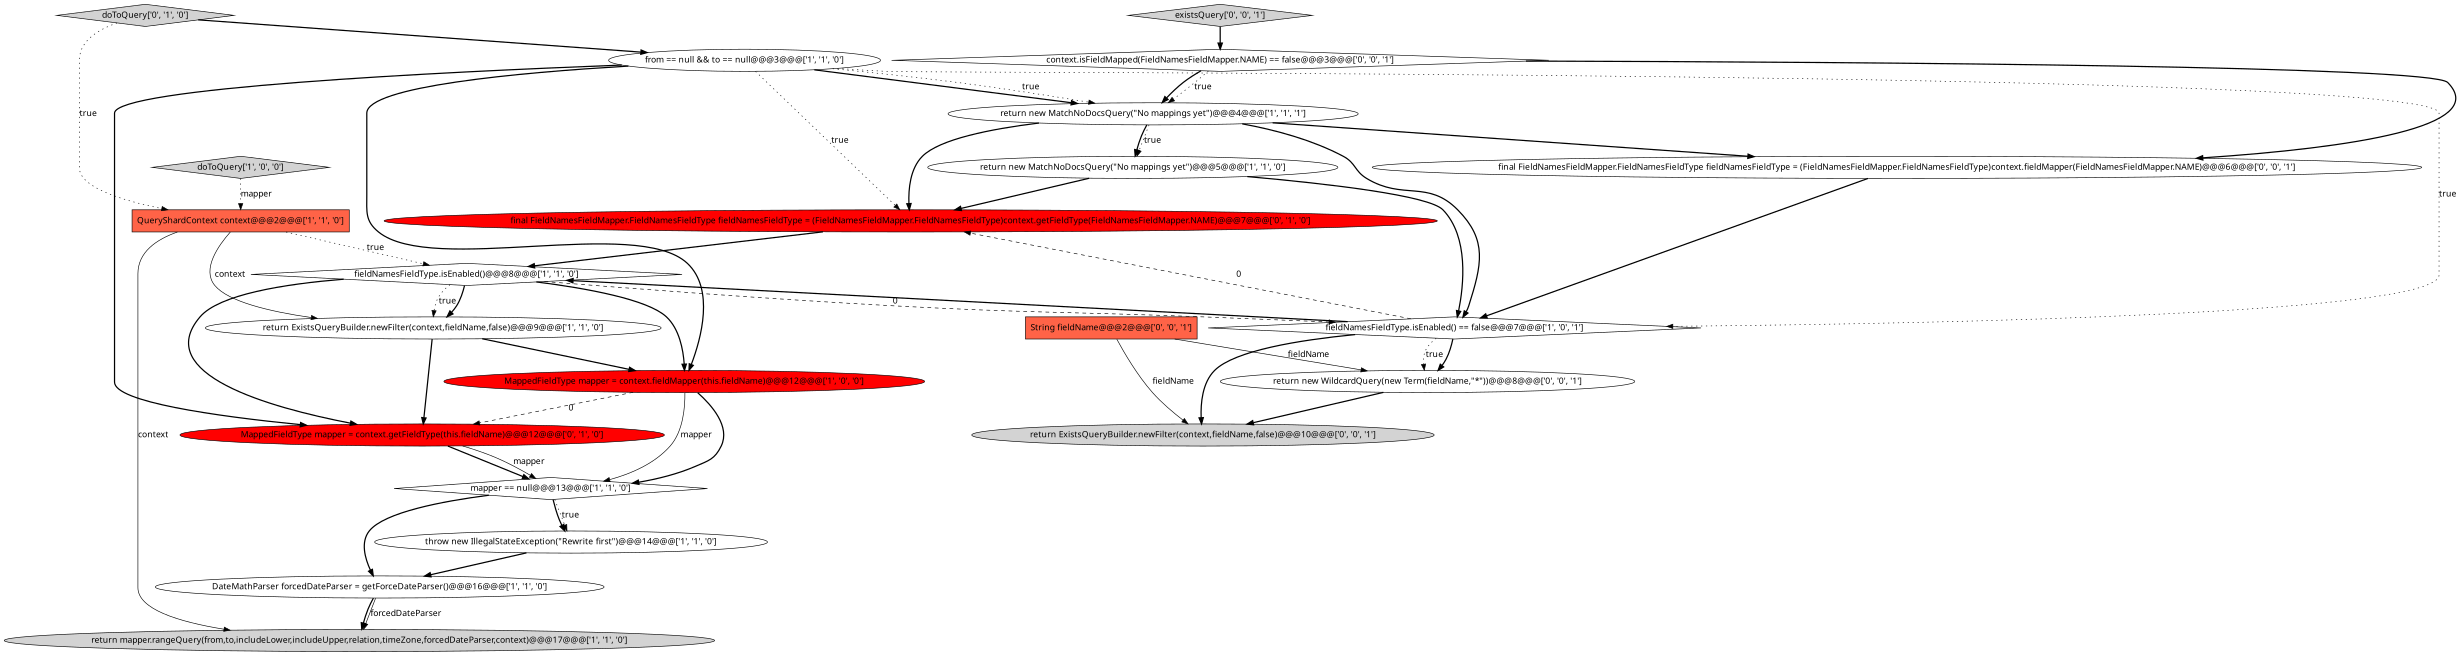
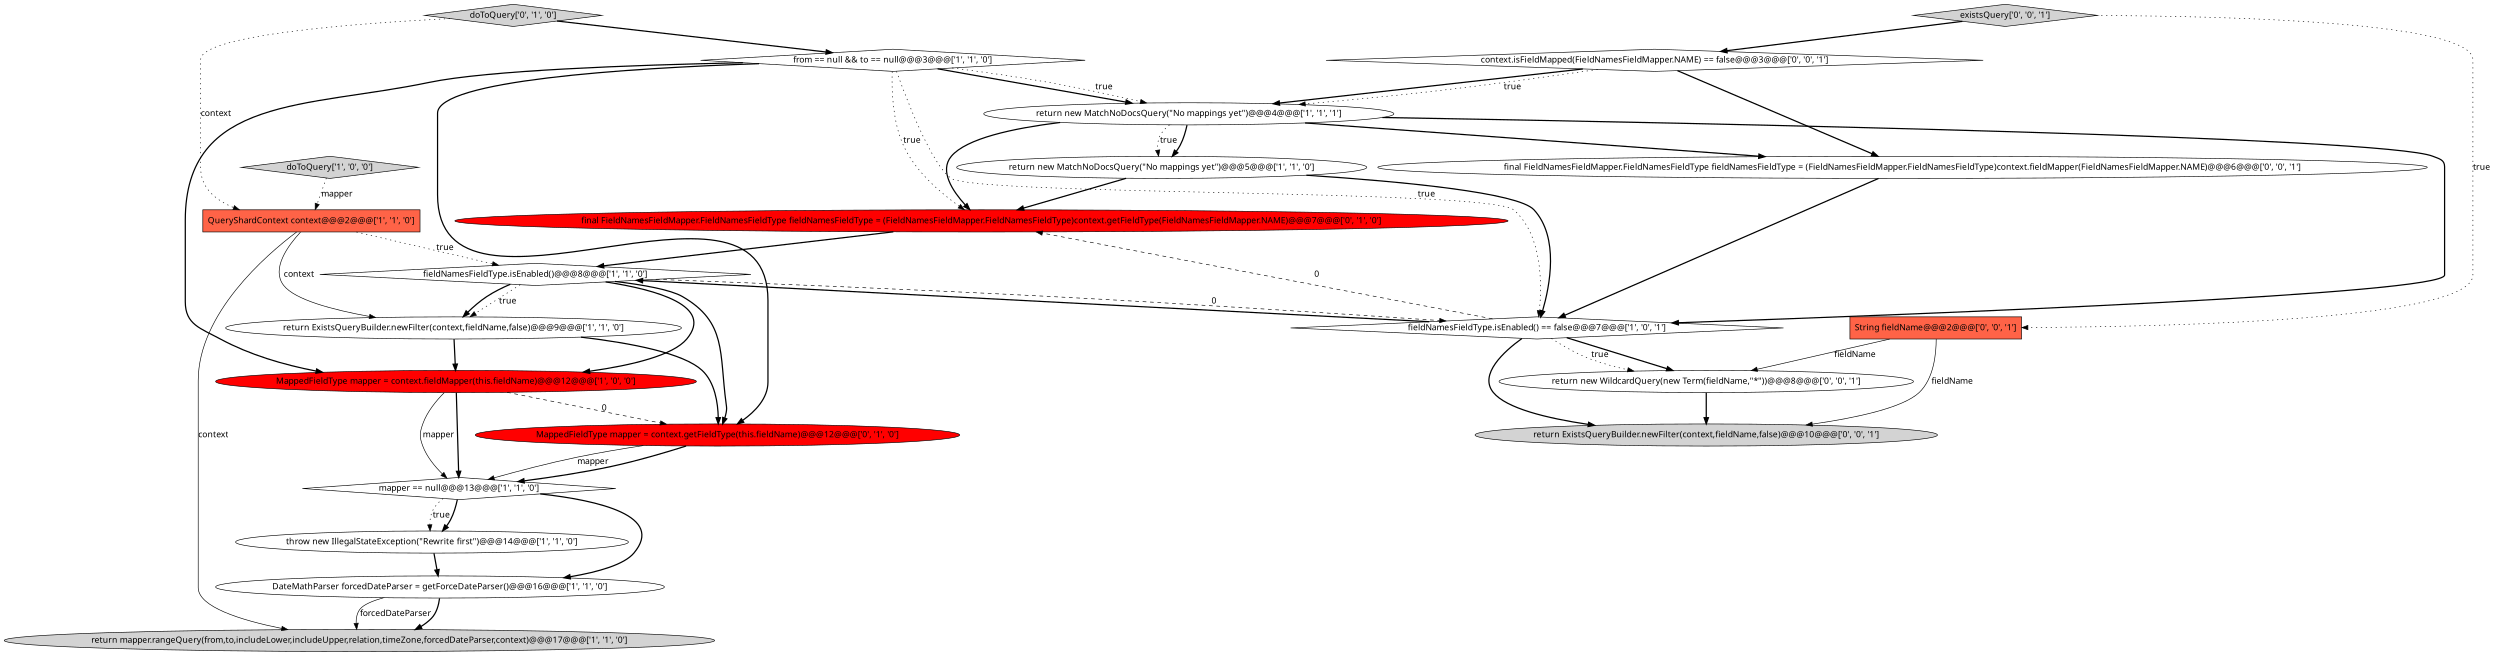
(745, 60) -> (893, 60)
(88, 114) -> (216, 114)
none -> (2473, 202)
